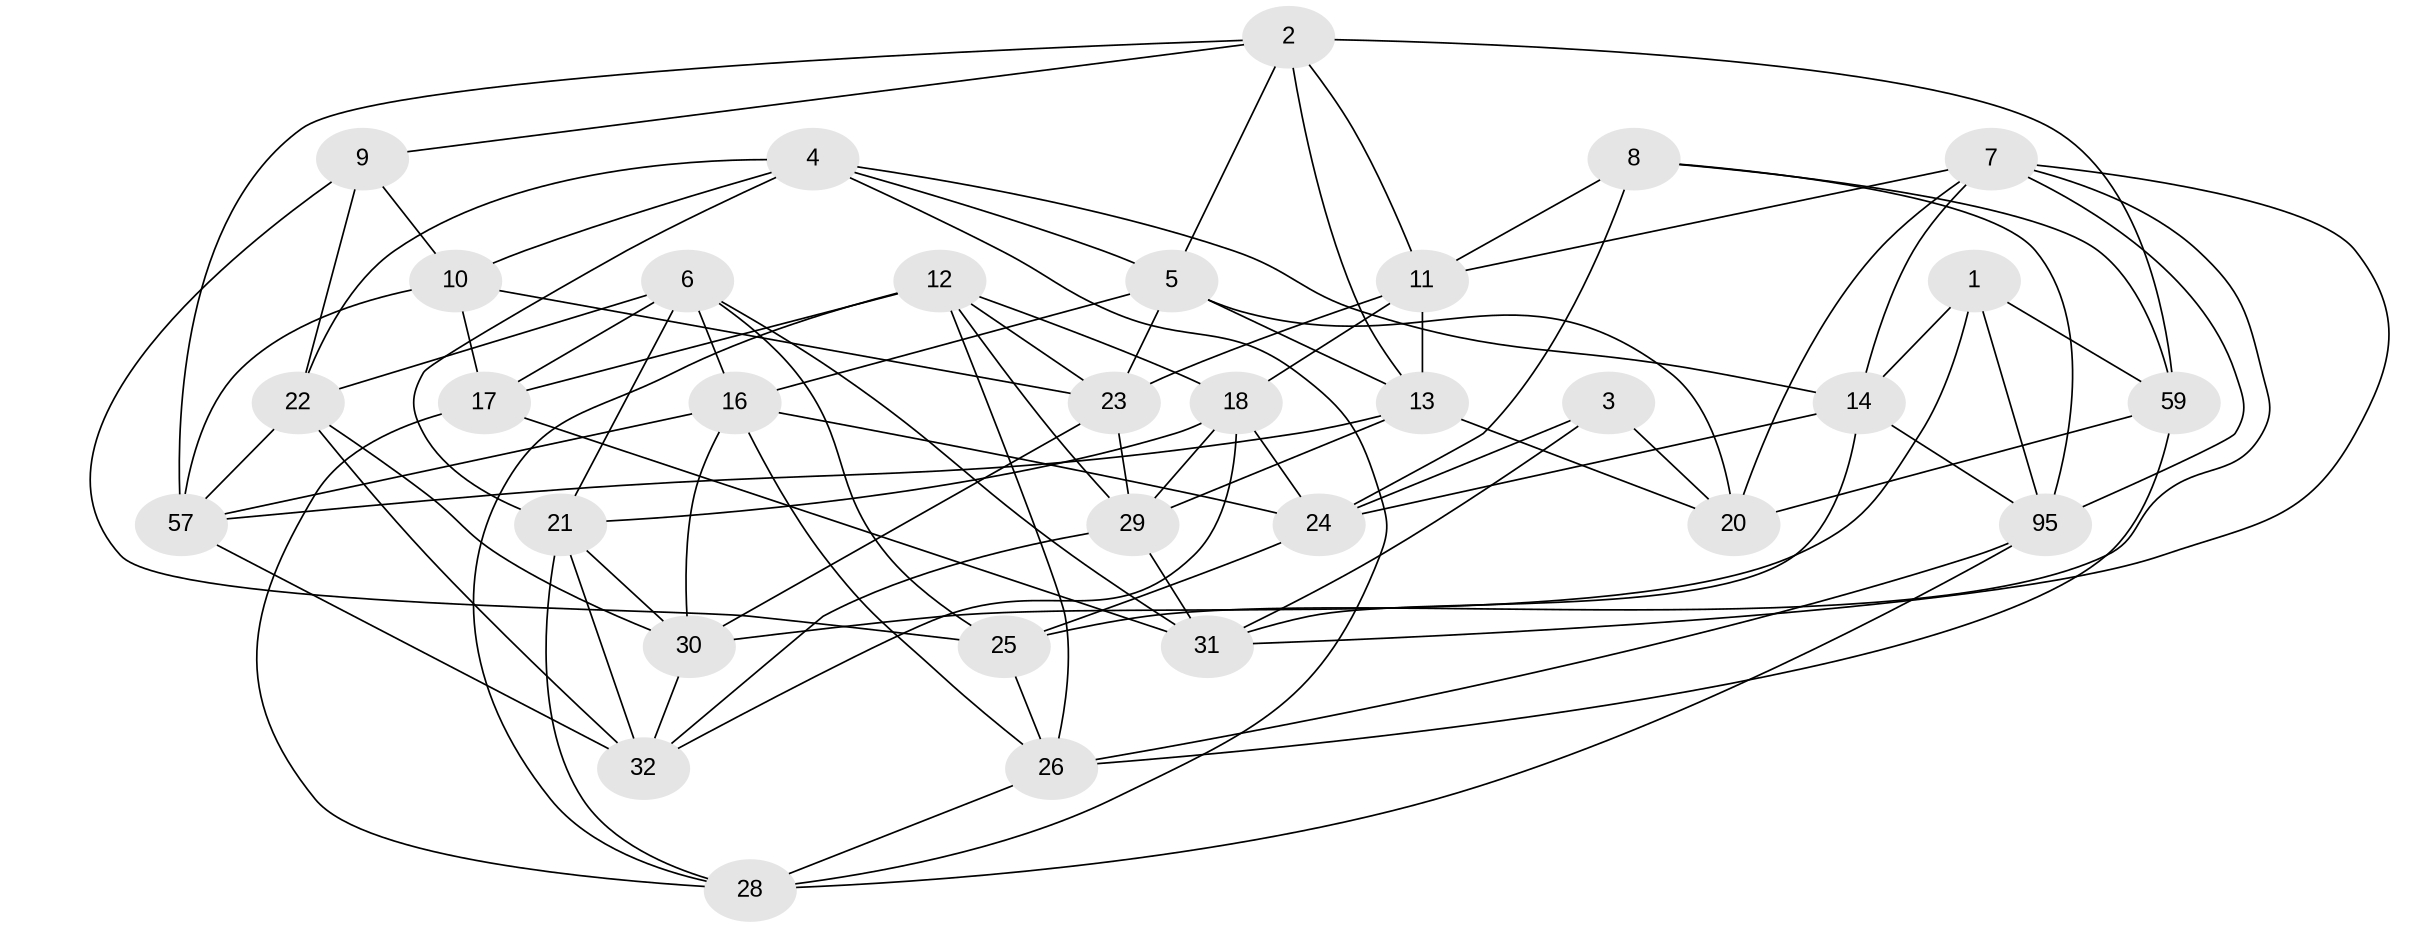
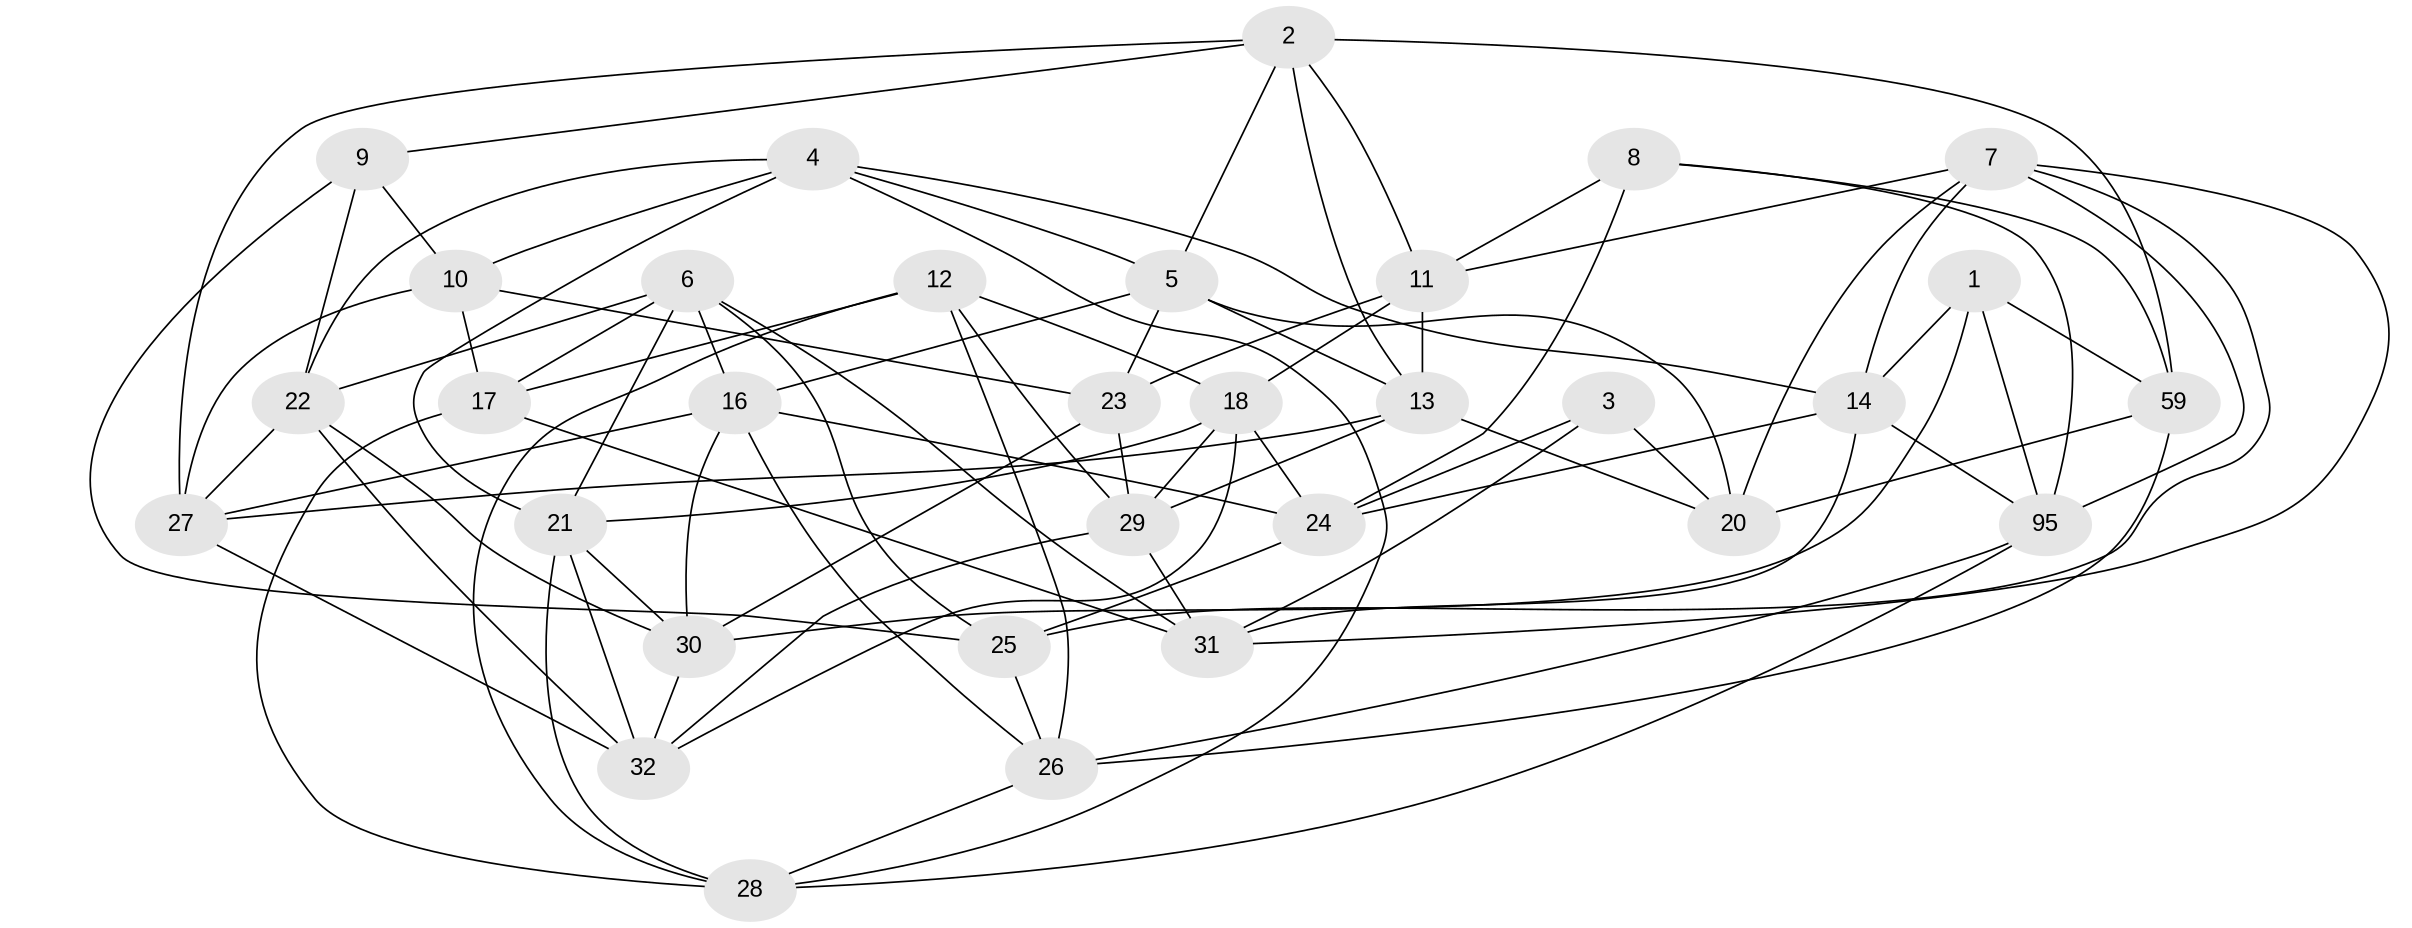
(1027, 342) -> none
(181, 525) -> (181, 525)
